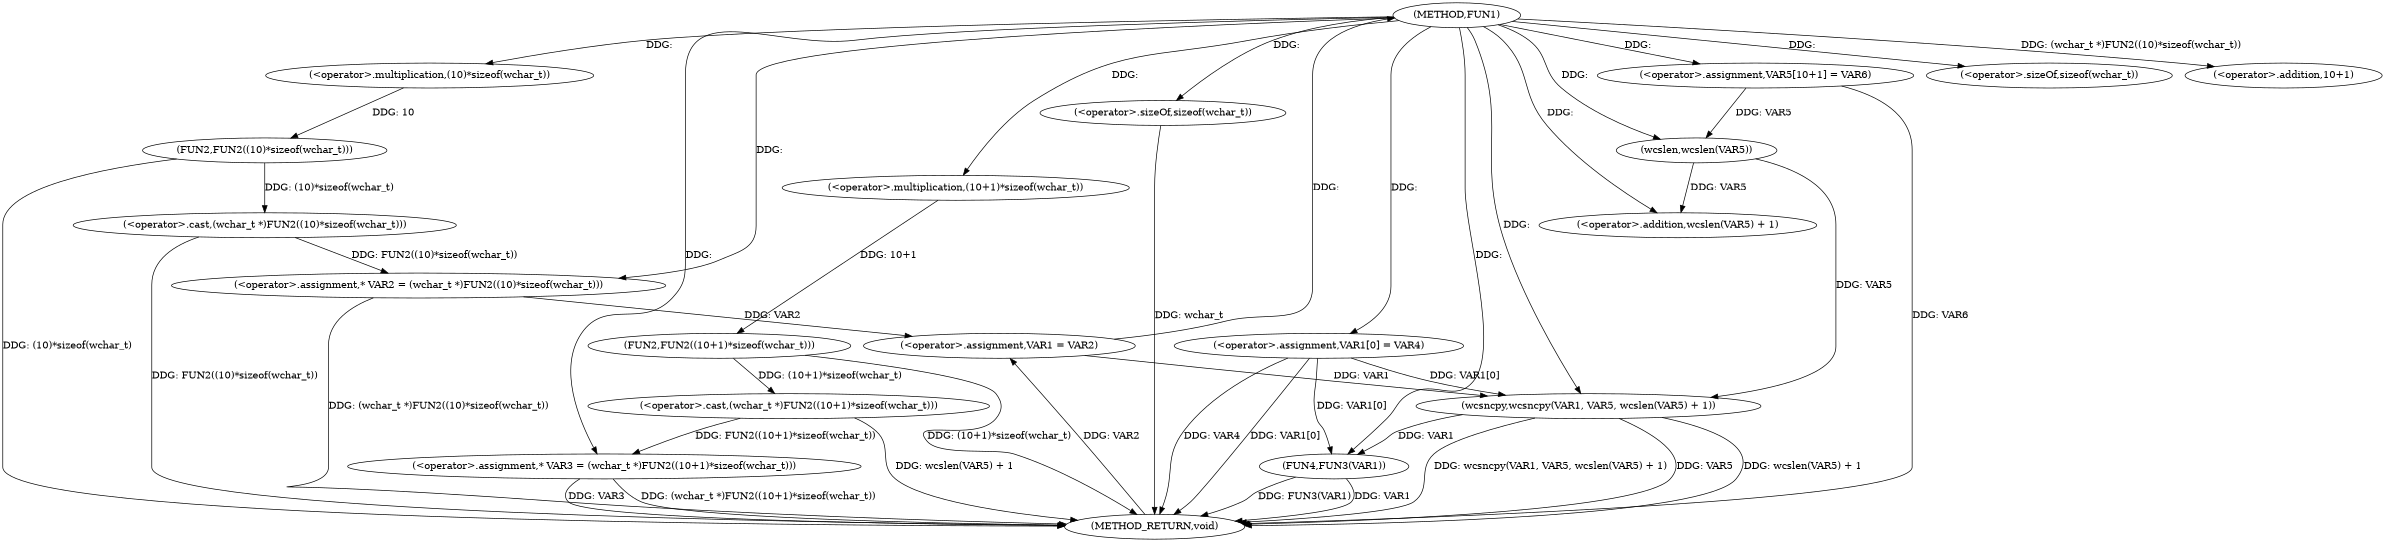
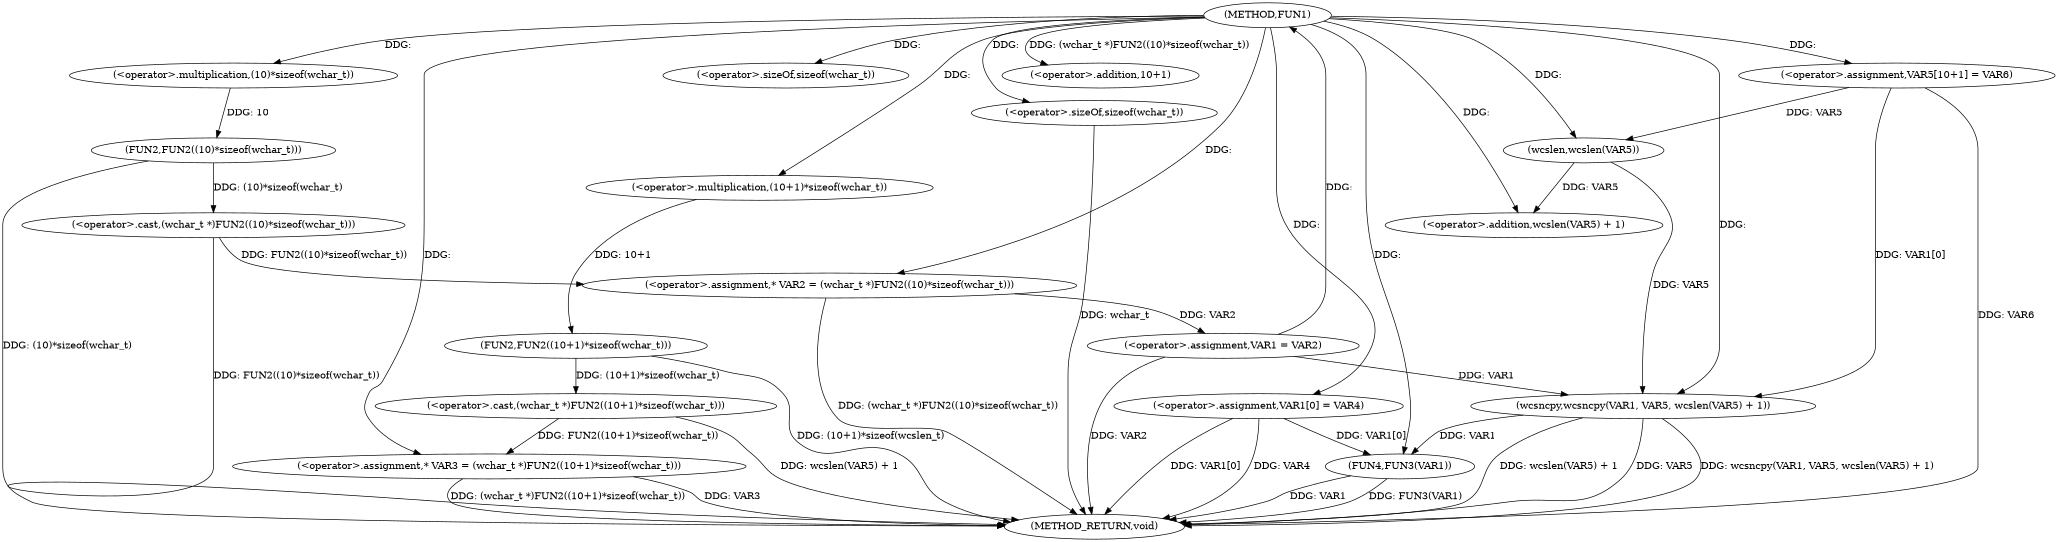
(1424, 380) -> (1875, 281)
(999, 436) -> (871, 436)
(1081, 438) -> (1096, 415)
